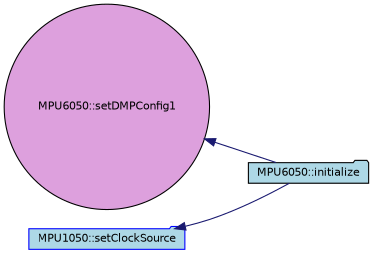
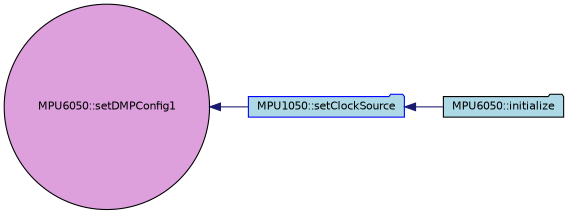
(245, 152) -> (235, 107)
